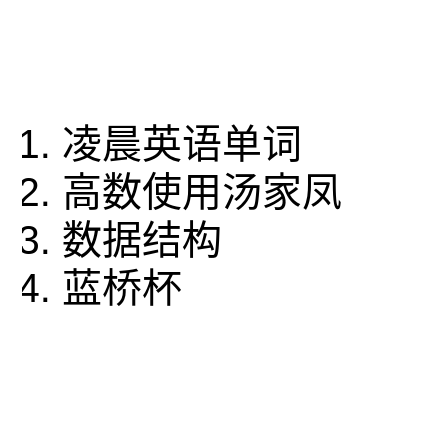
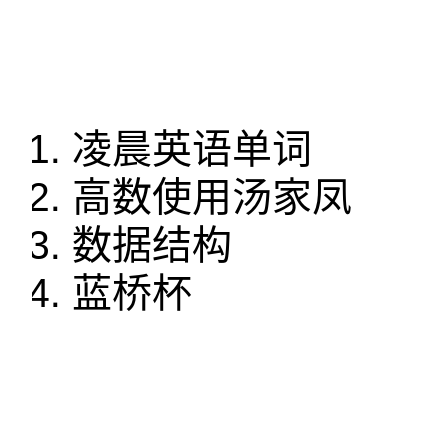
(221, 216) -> (231, 221)
